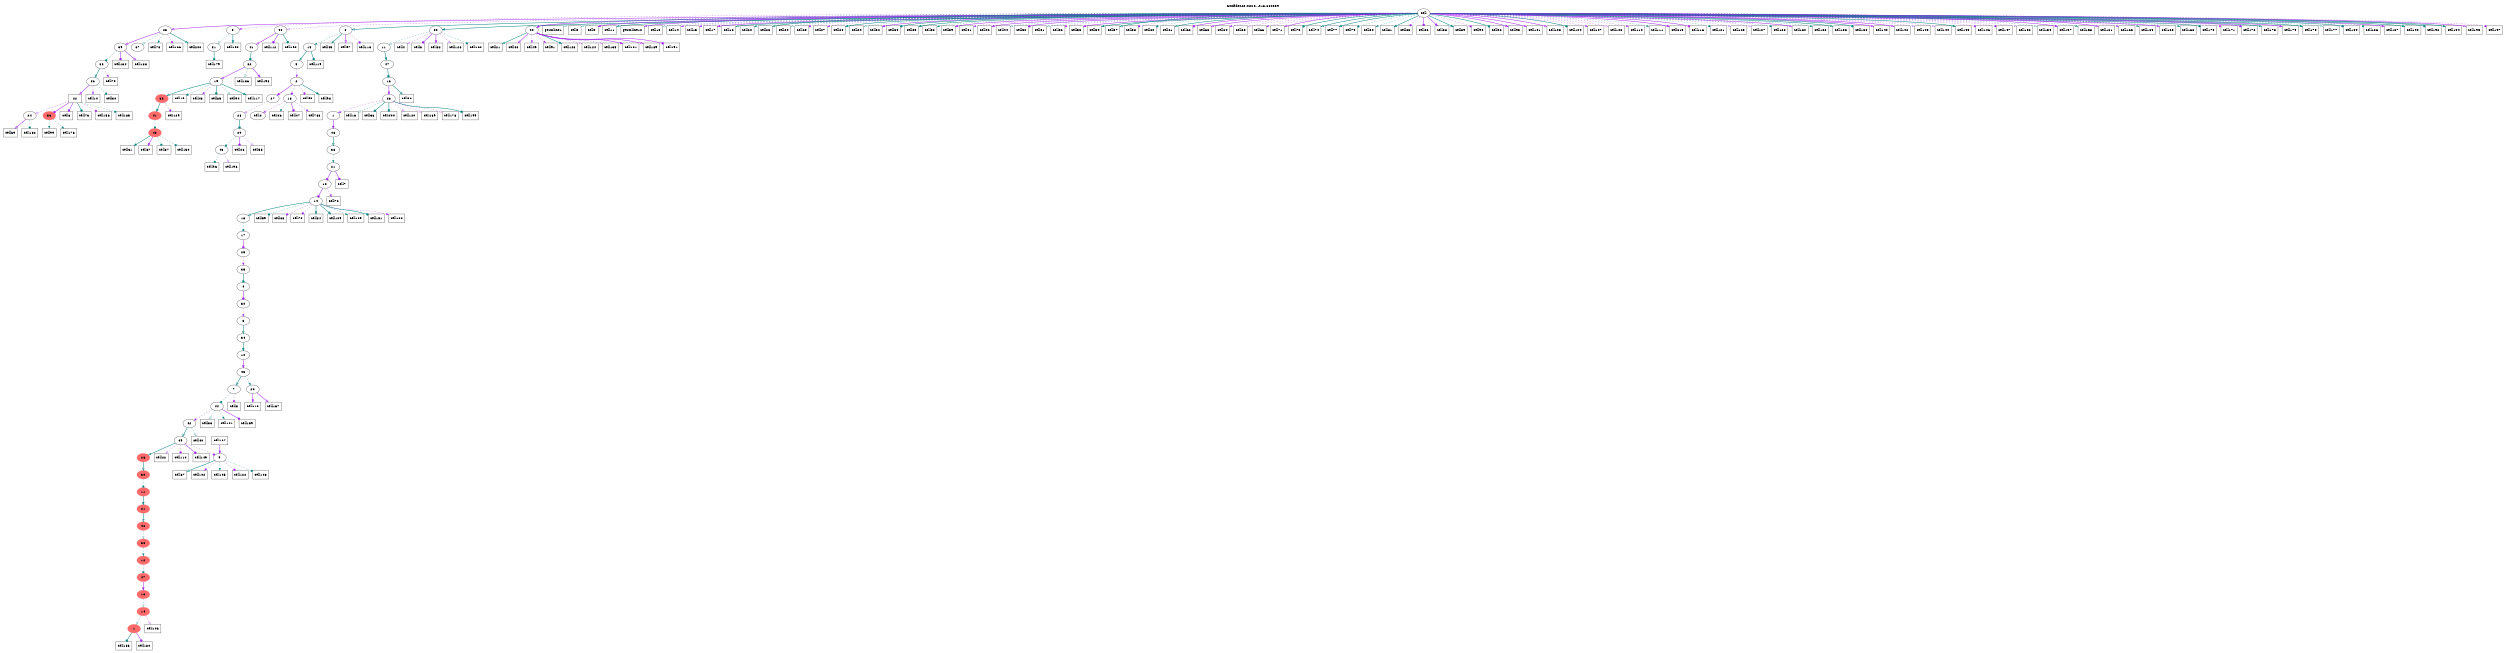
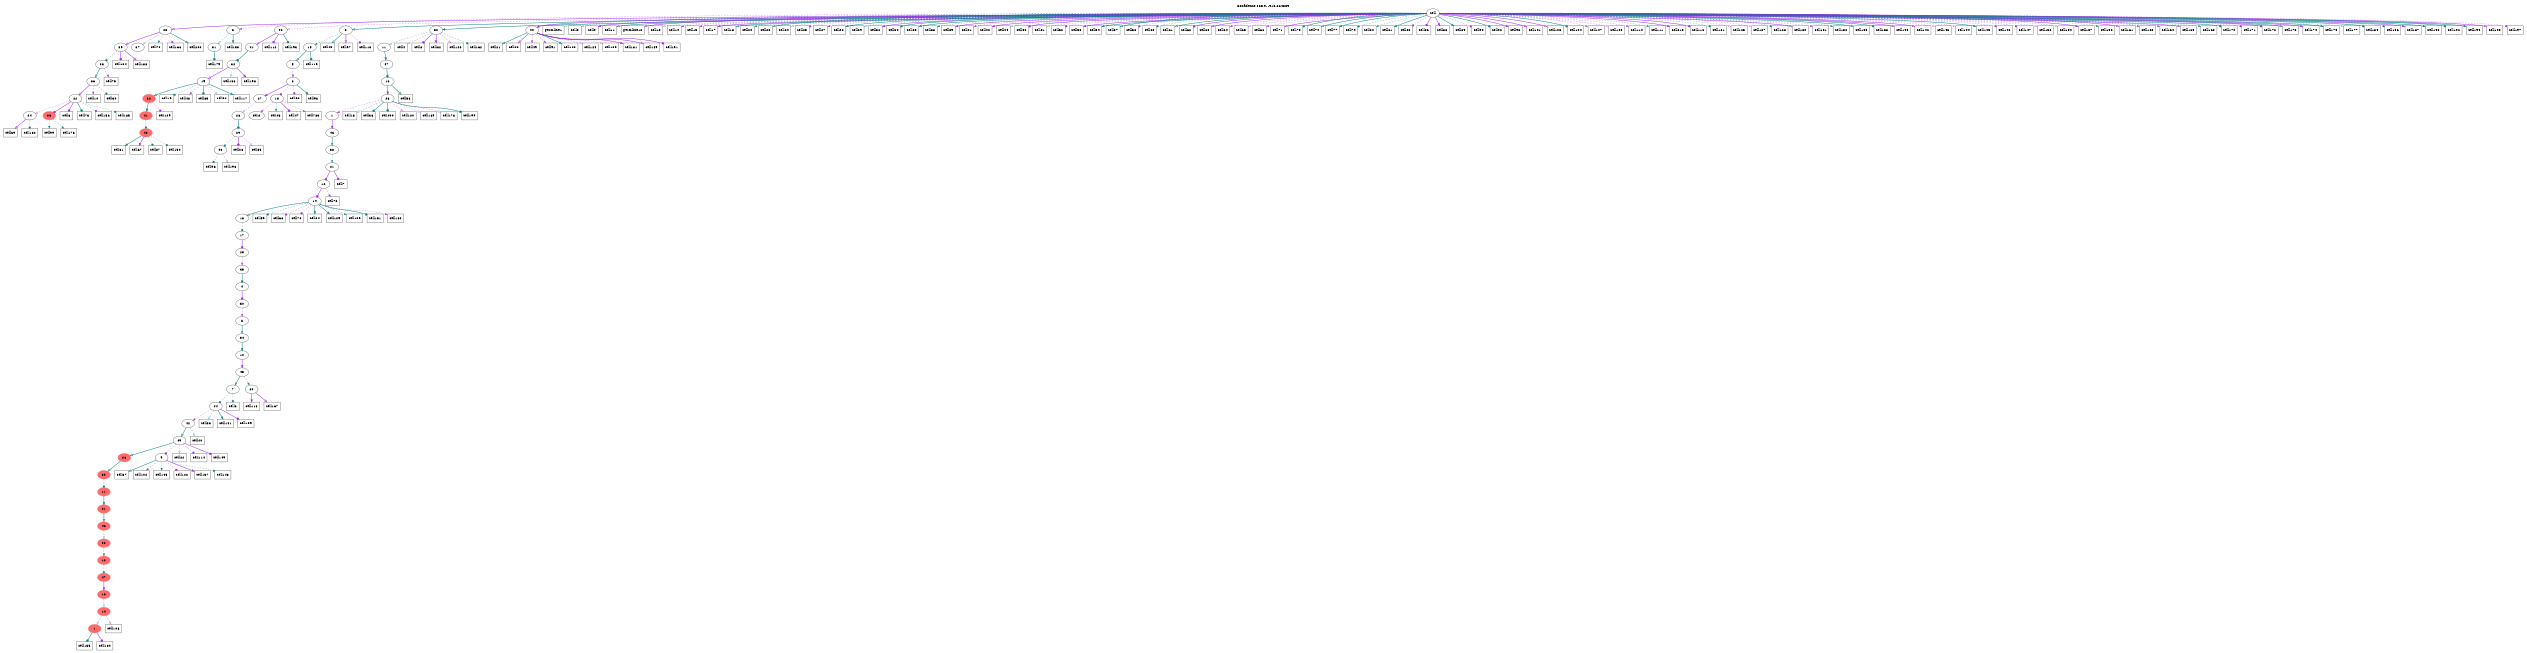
none -> (1821, 30)
(75, 99) -> (75, 99)
(234, 397) -> (233, 397)
(221, 414) -> (220, 414)
(220, 448) -> (182, 467)
